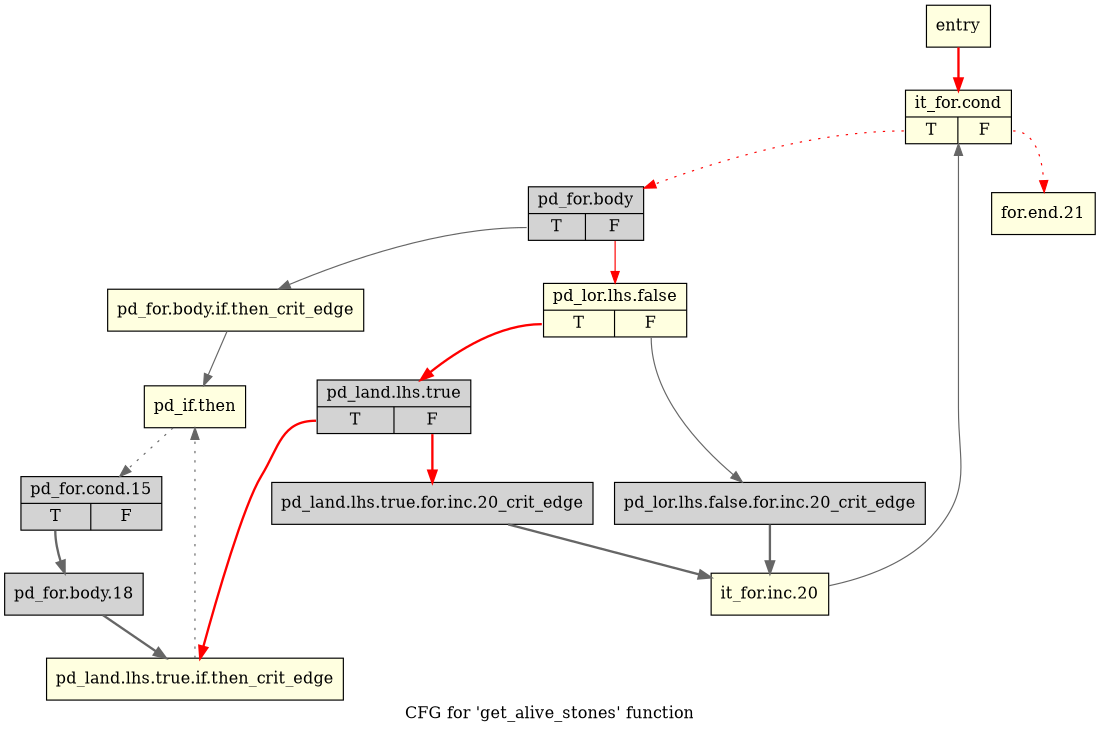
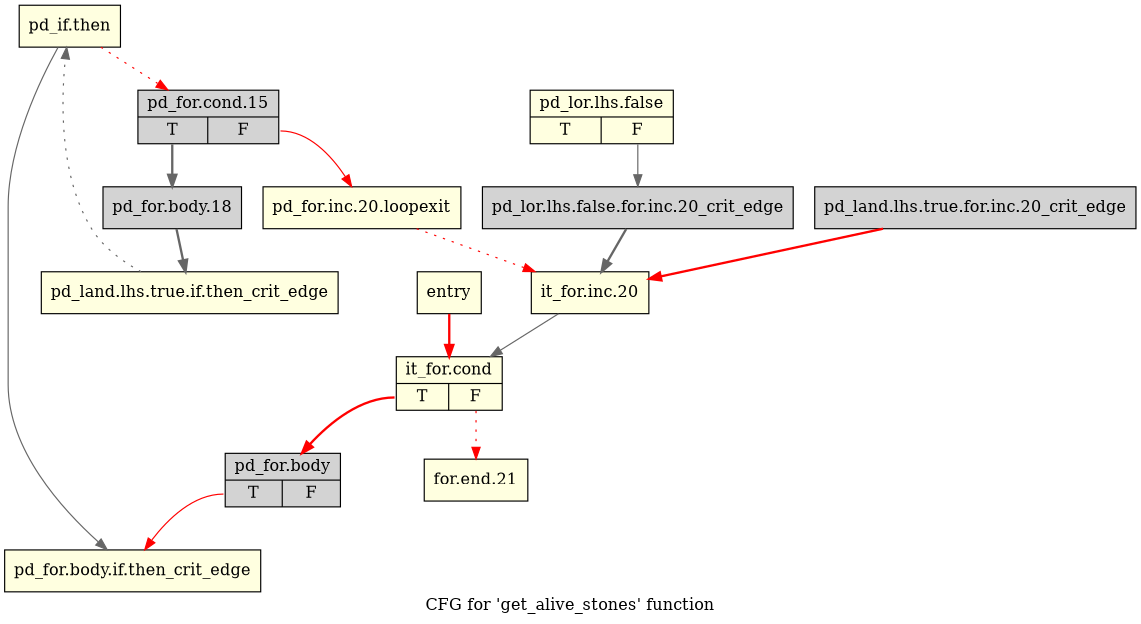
(777, 147) -> (348, 412)
none -> (362, 208)
(406, 245) -> (183, 509)
(615, 256) -> none
(218, 353) -> (8, 305)
(394, 407) -> none
(151, 448) -> (129, 65)
(604, 549) -> (772, 253)
